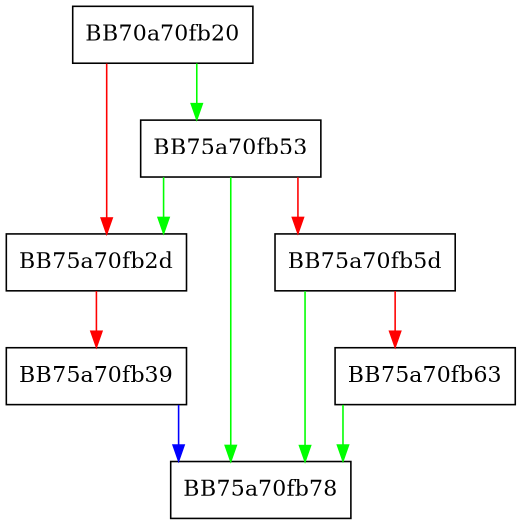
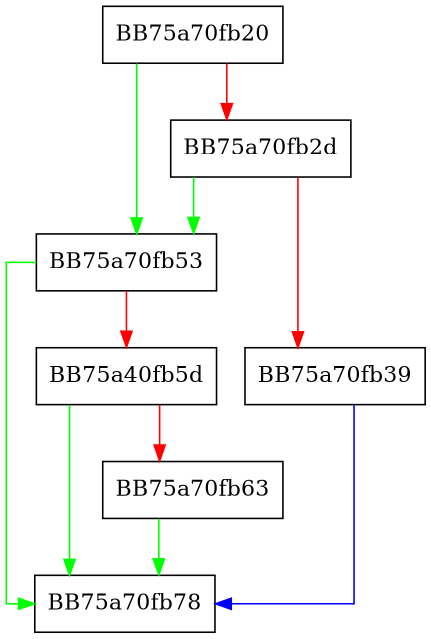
(163, 35) -> (193, 35)
(164, 197) -> (194, 197)
(365, 262) -> (126, 376)
